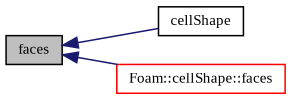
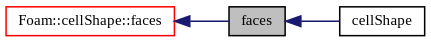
(97, 61) -> (210, 21)
